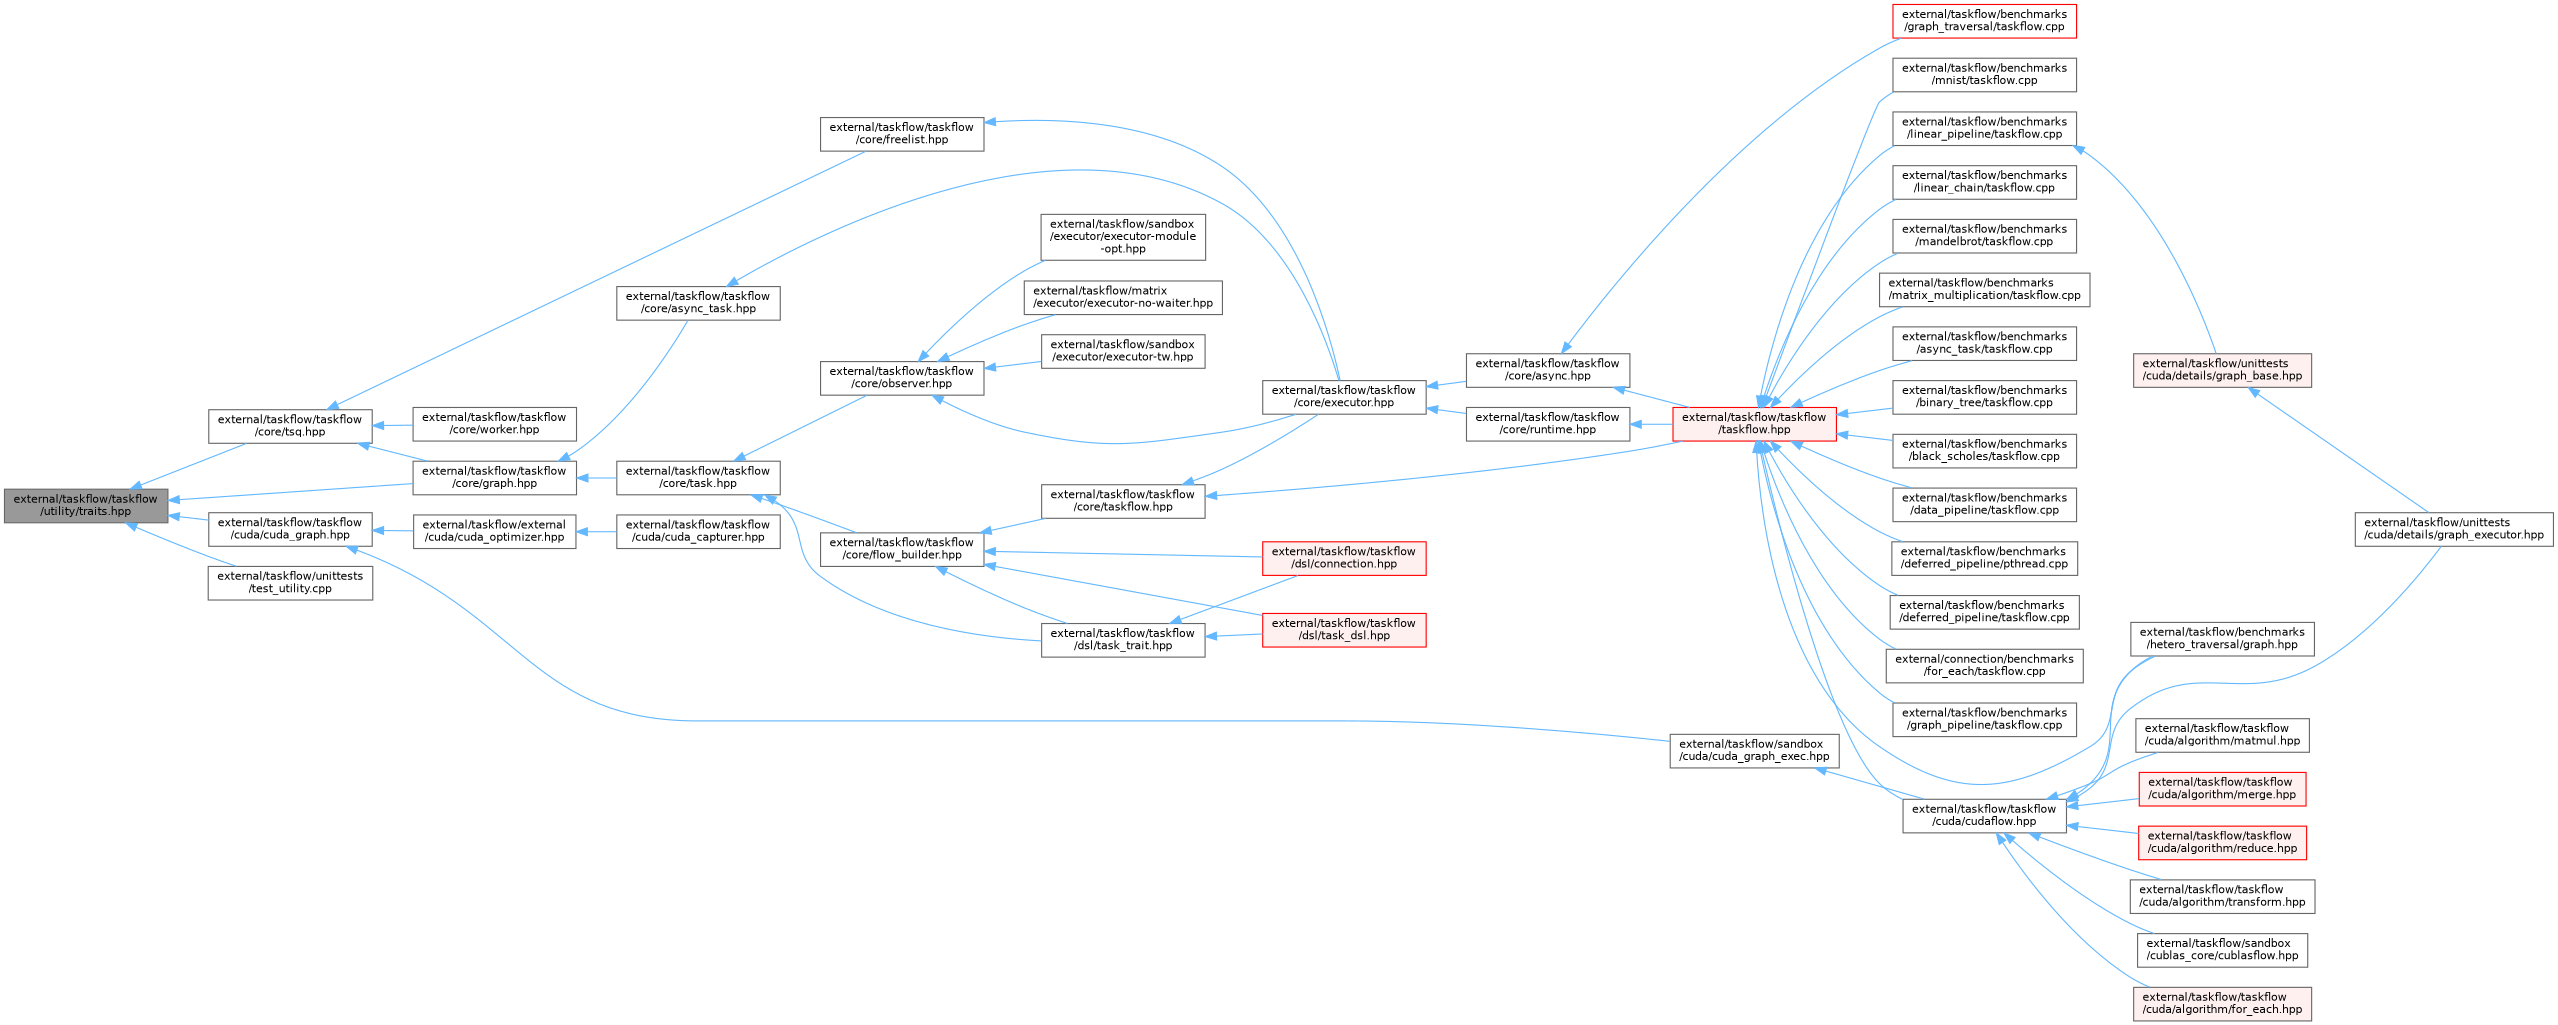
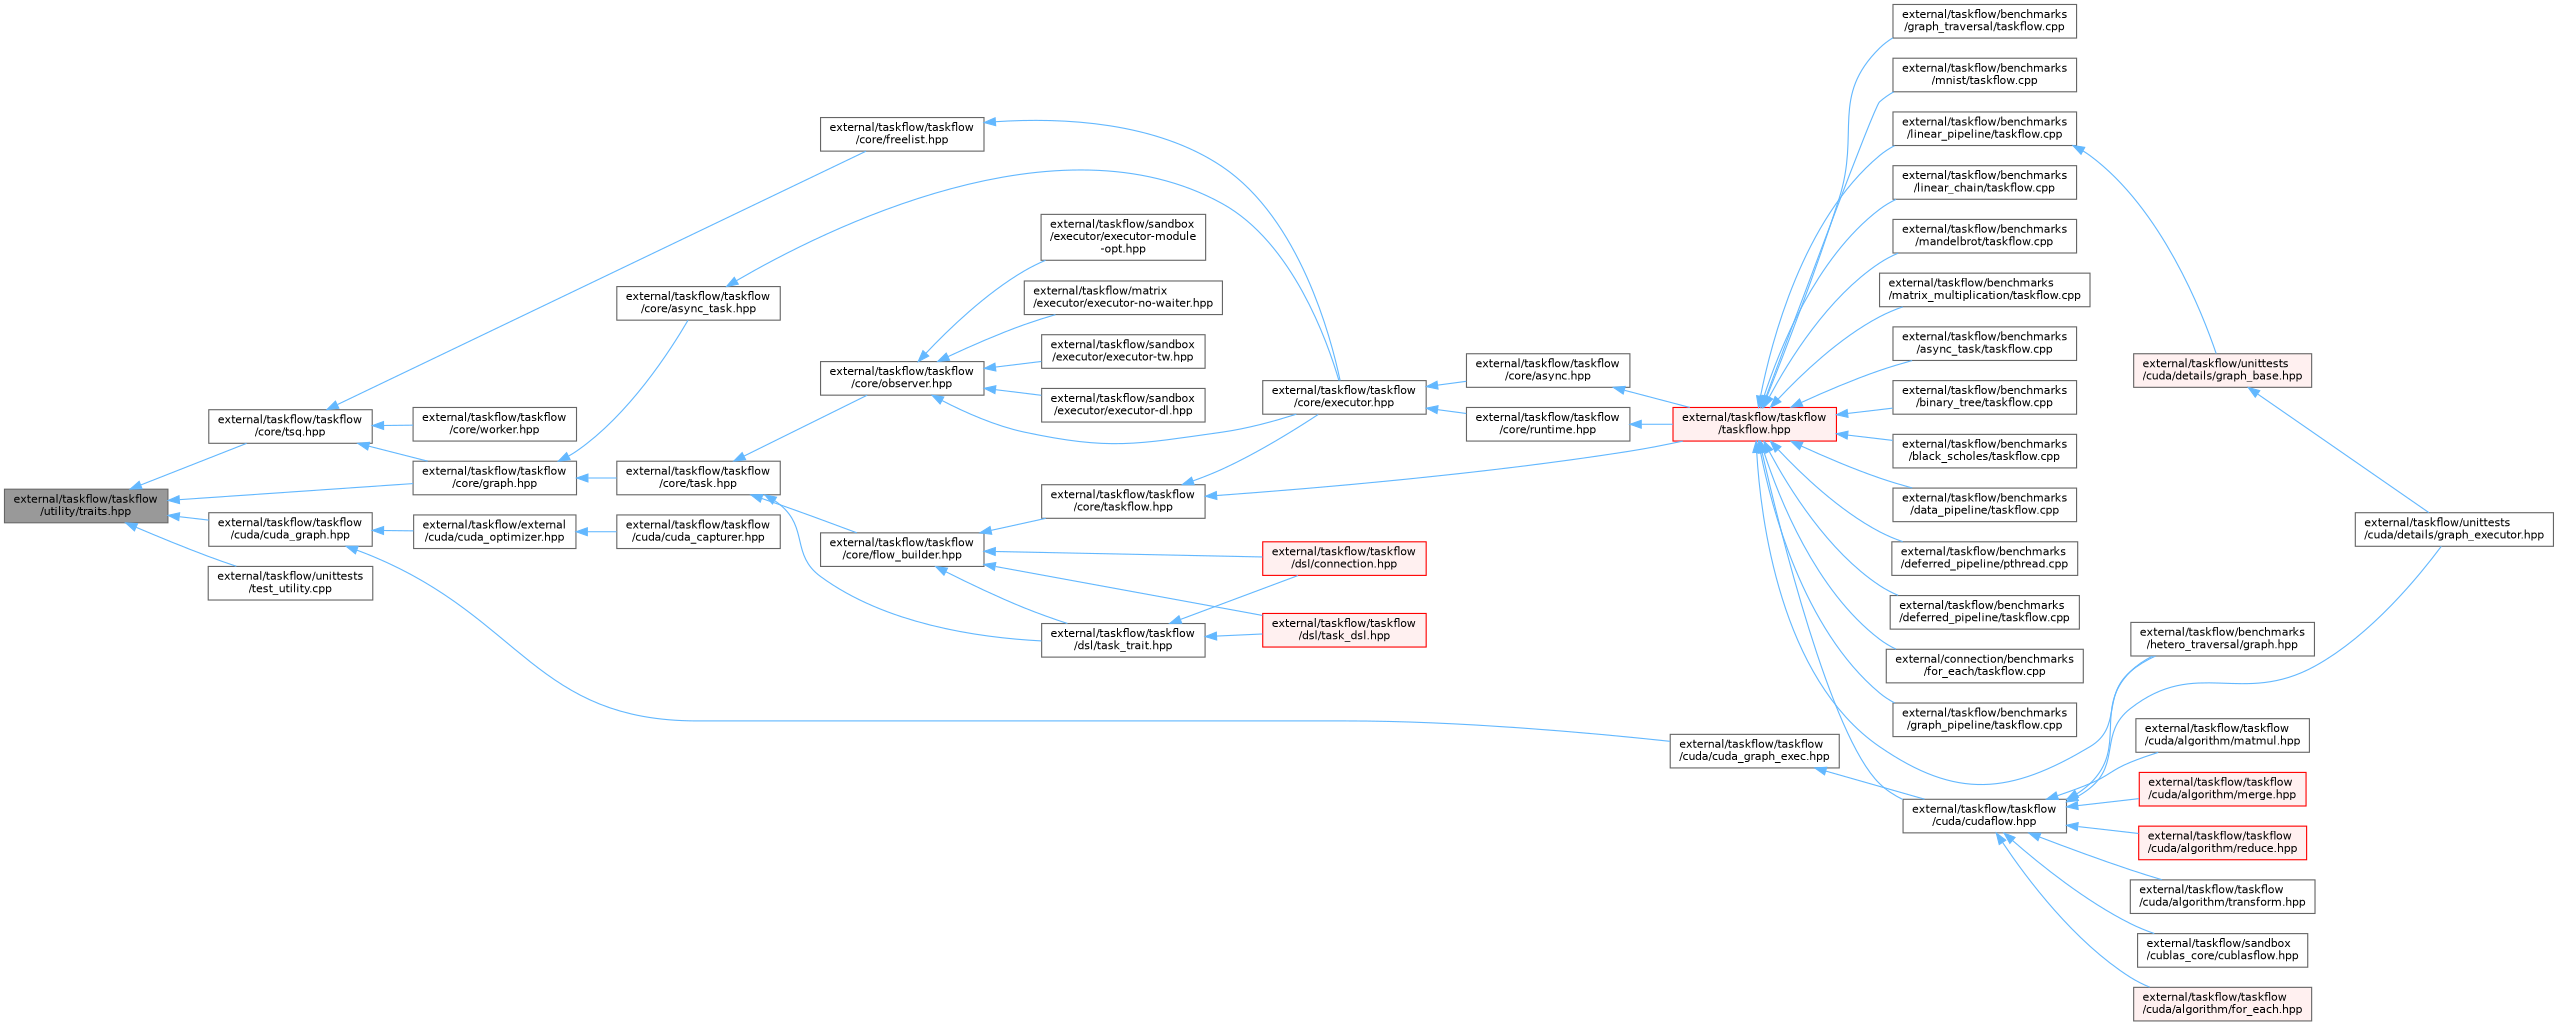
(1985, 21) -> (1985, 21)
(1719, 173) -> (1847, 158)
none -> (1123, 405)
(1755, 751) -> (1755, 751)
